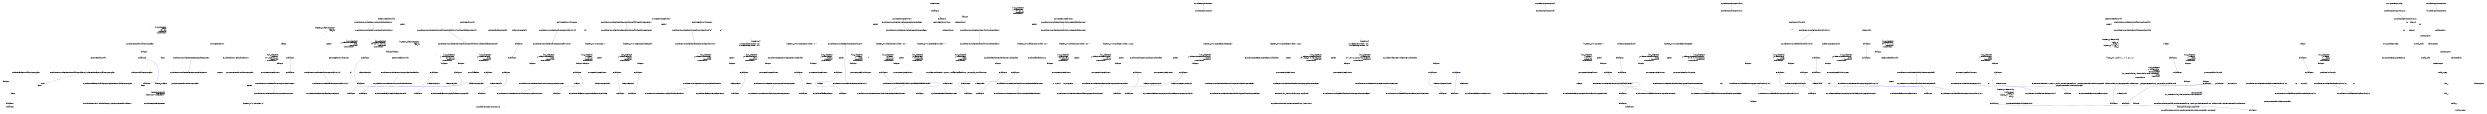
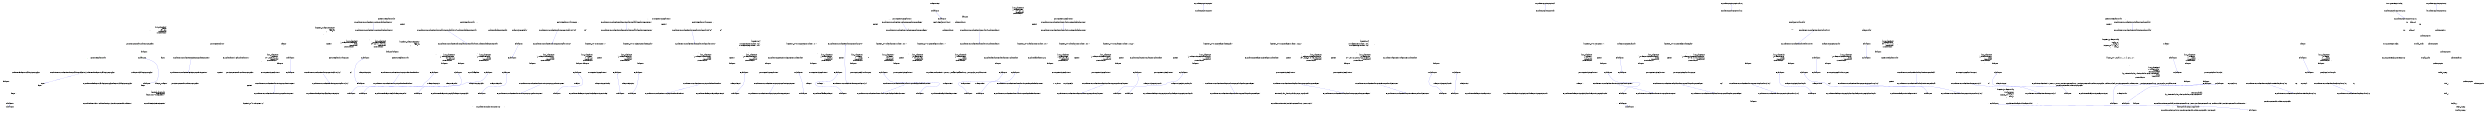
none -> (2460, 107)
